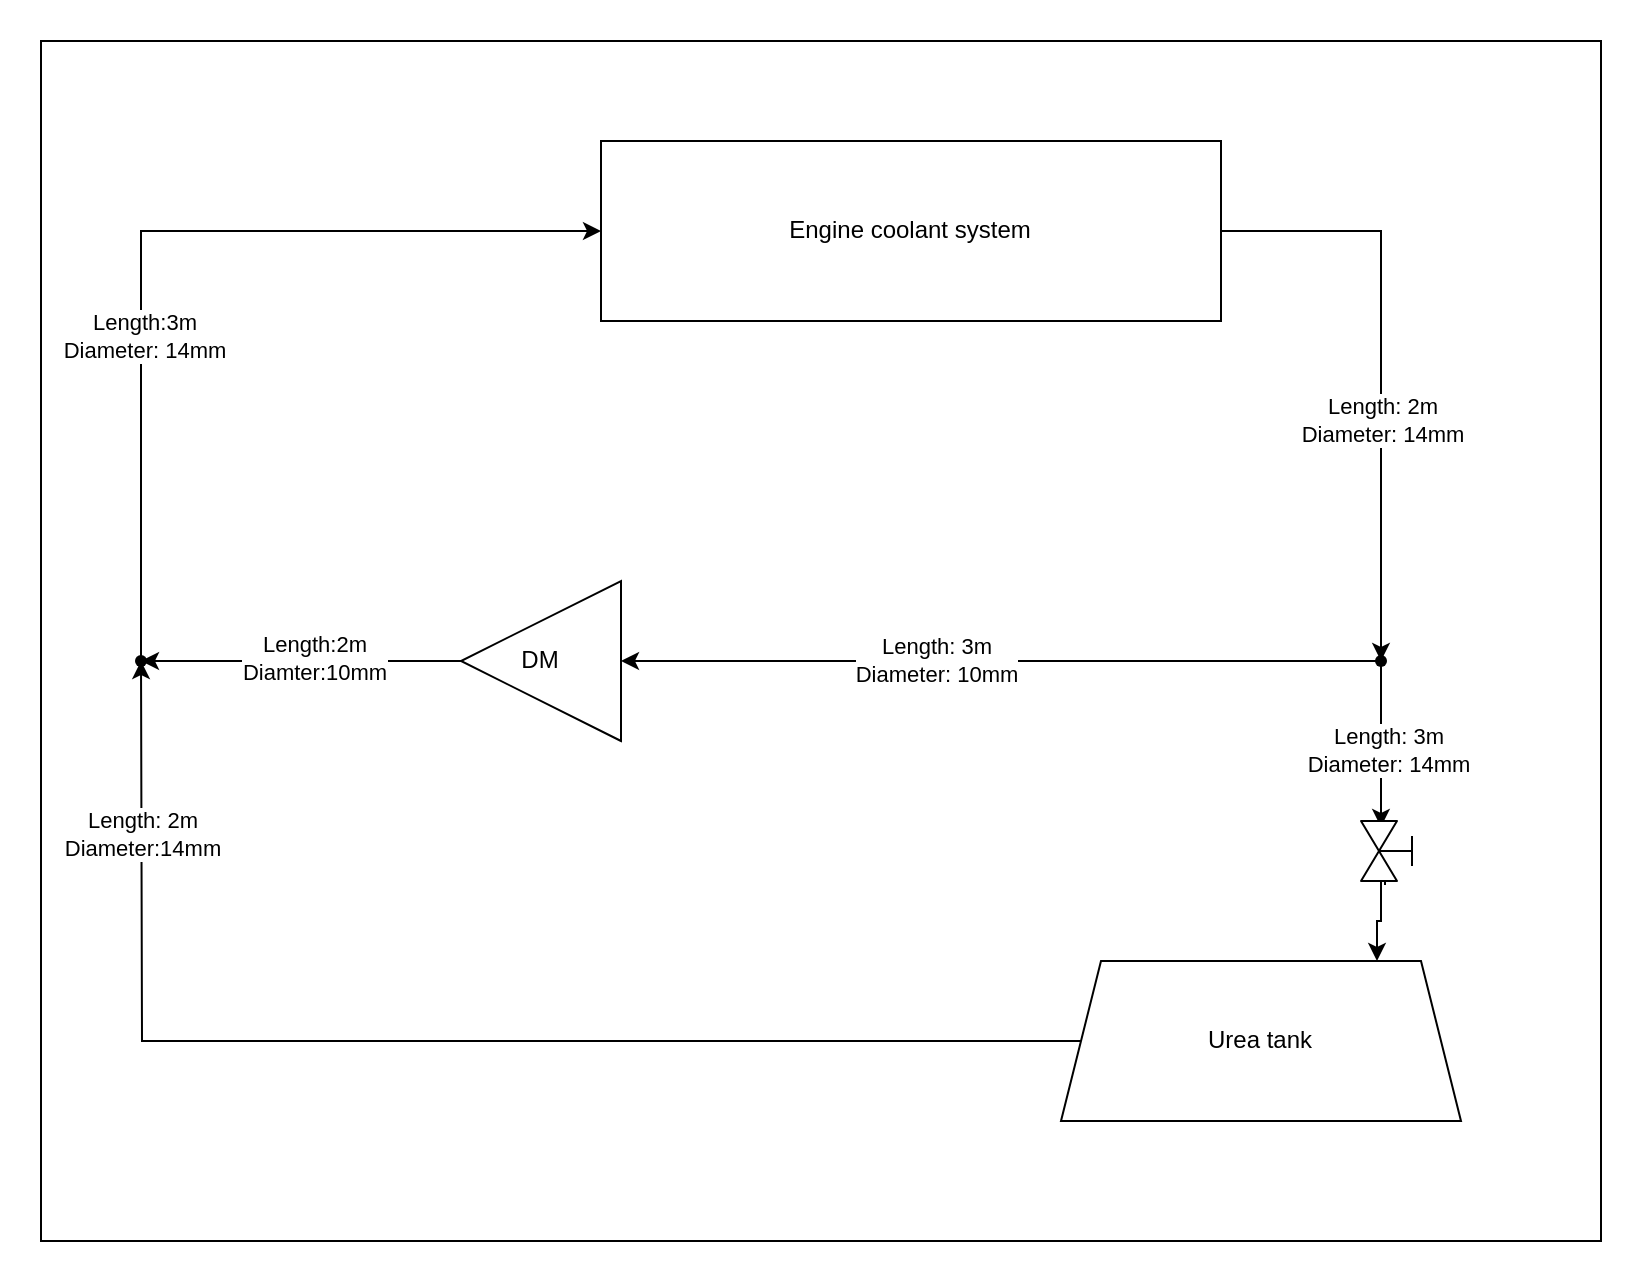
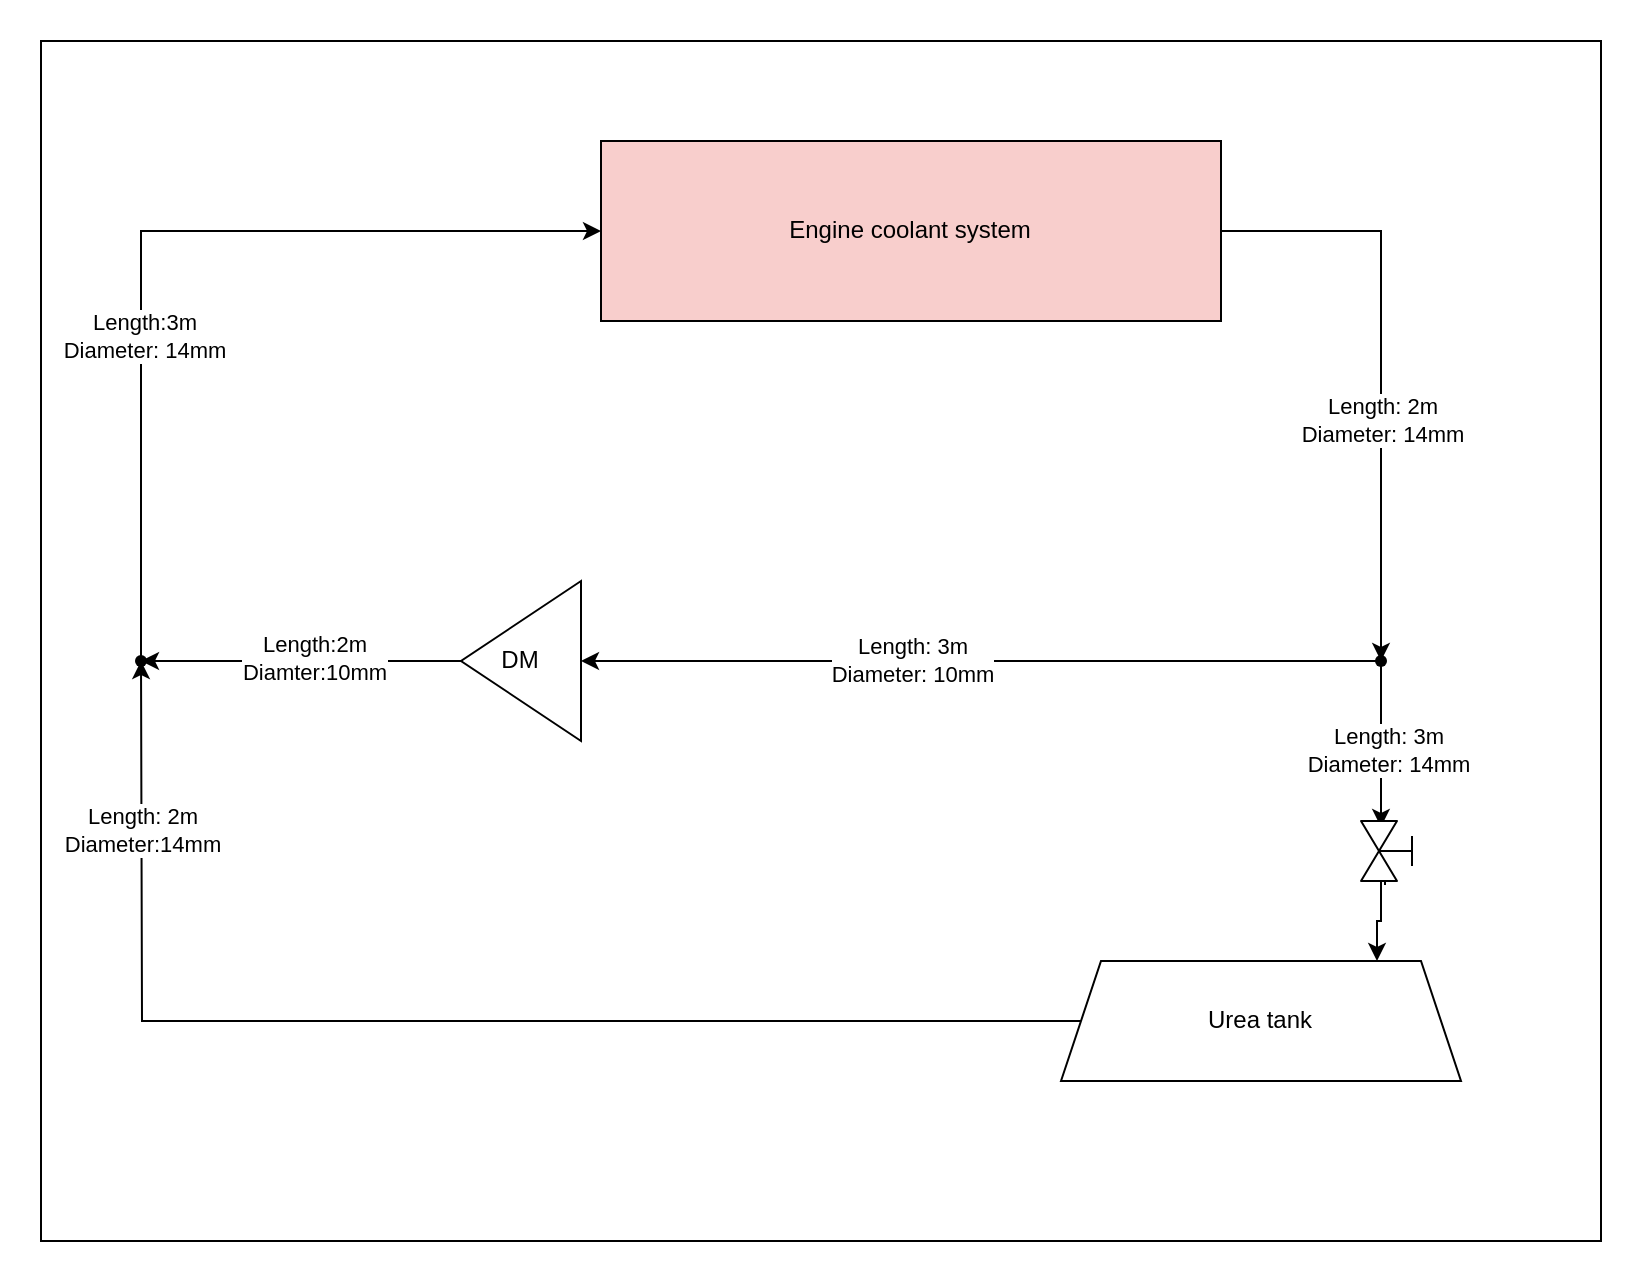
(911, 231) -> (911, 231)
(541, 661) -> (521, 661)
(1261, 1041) -> (1261, 1021)
